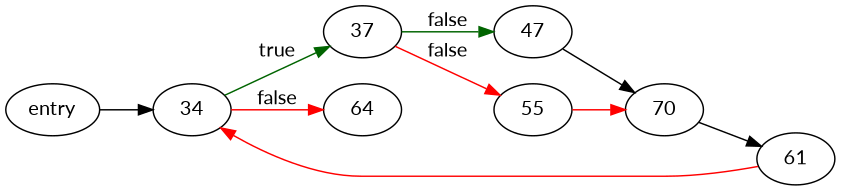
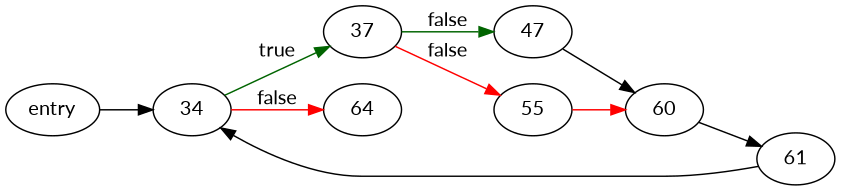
(664, 110) -> (664, 110)
(492, 176) -> (492, 176)
